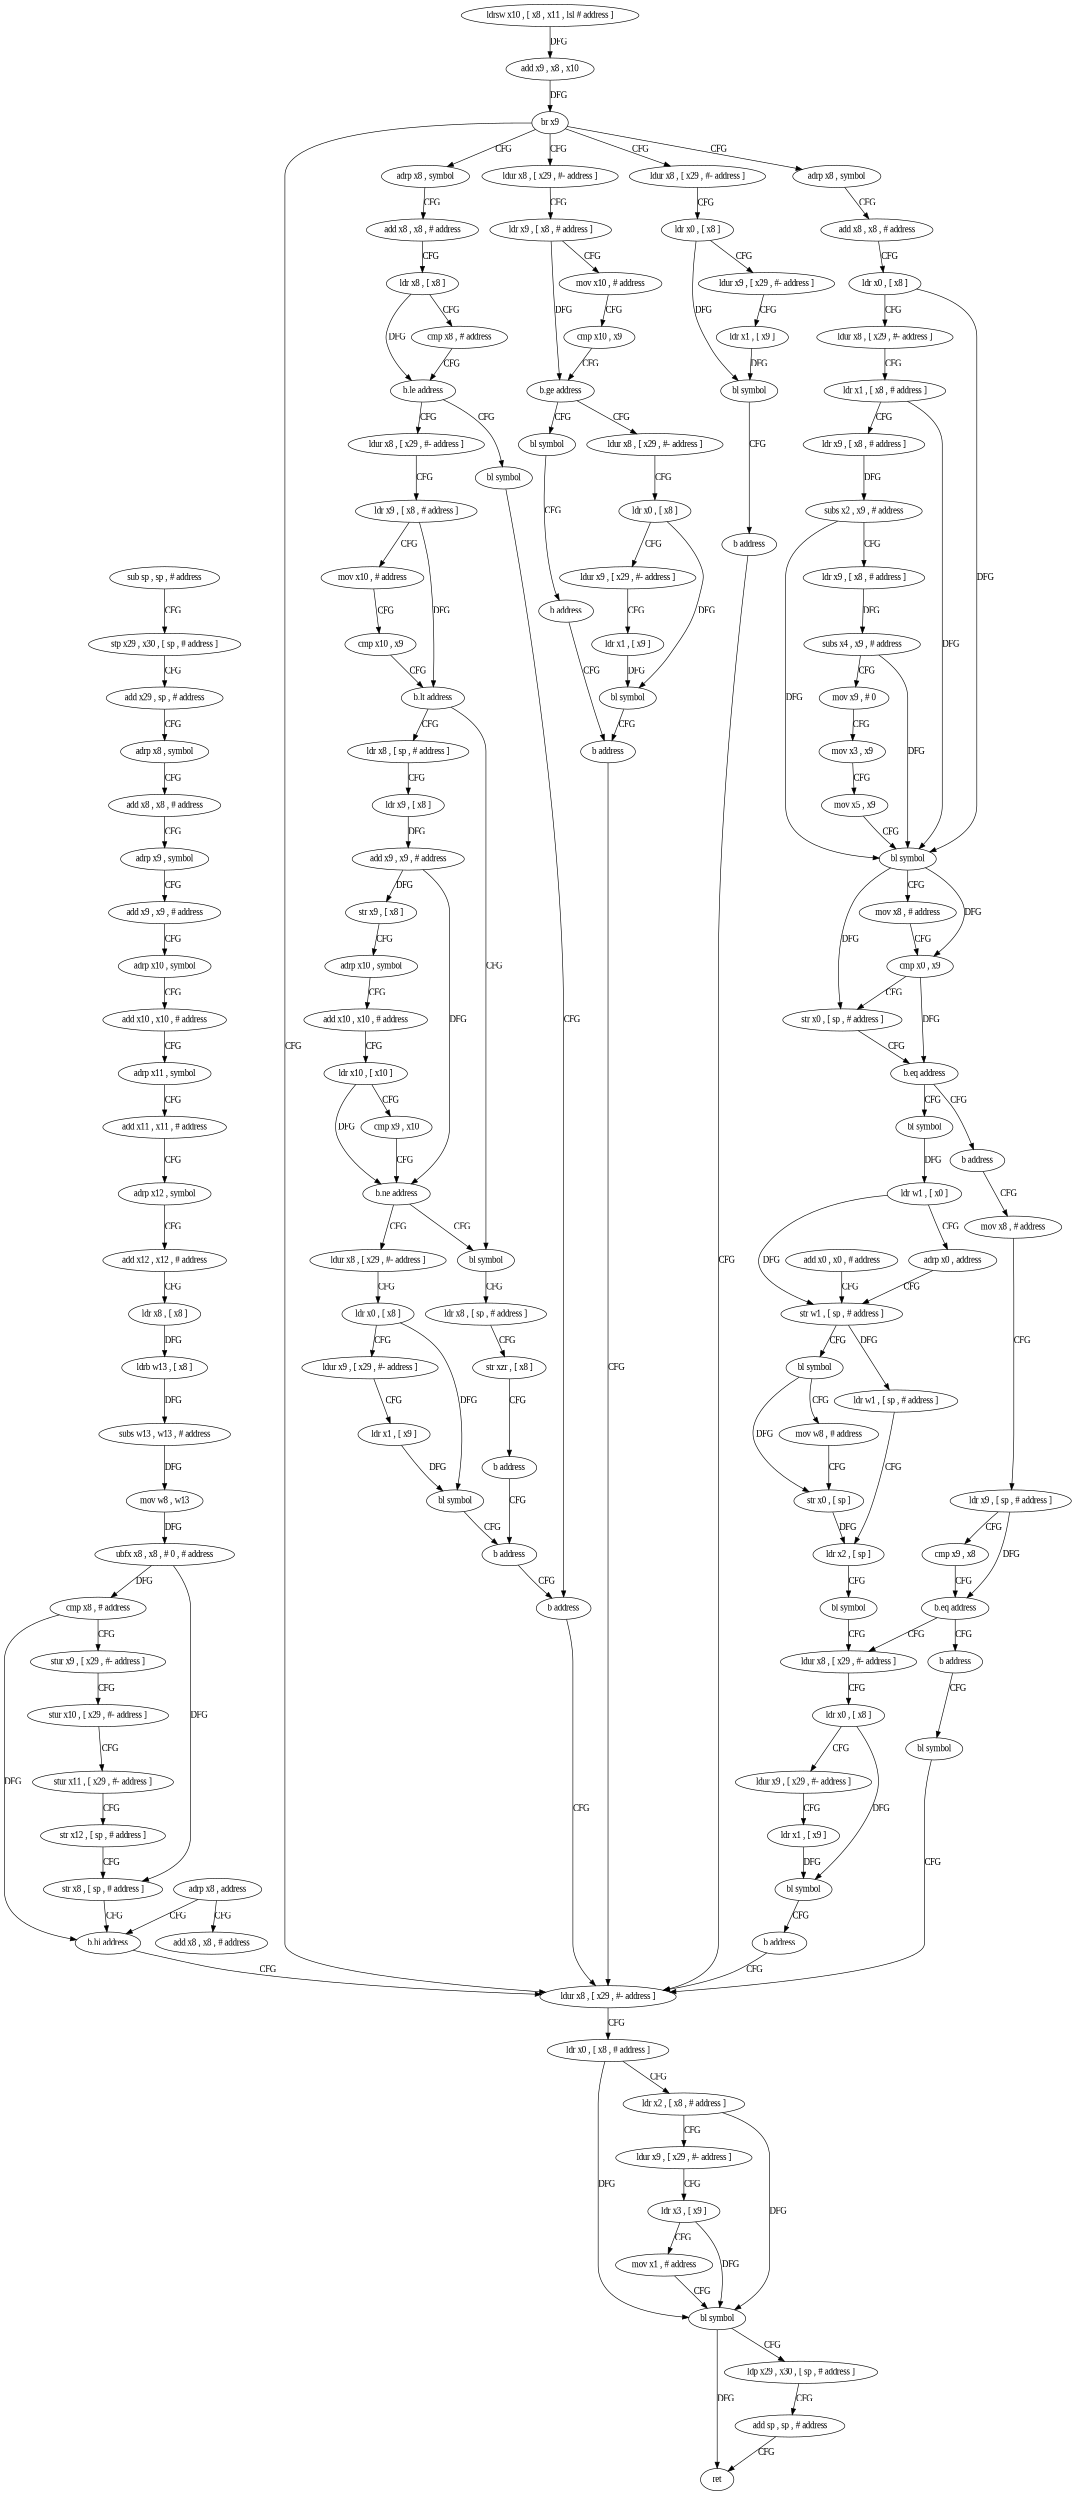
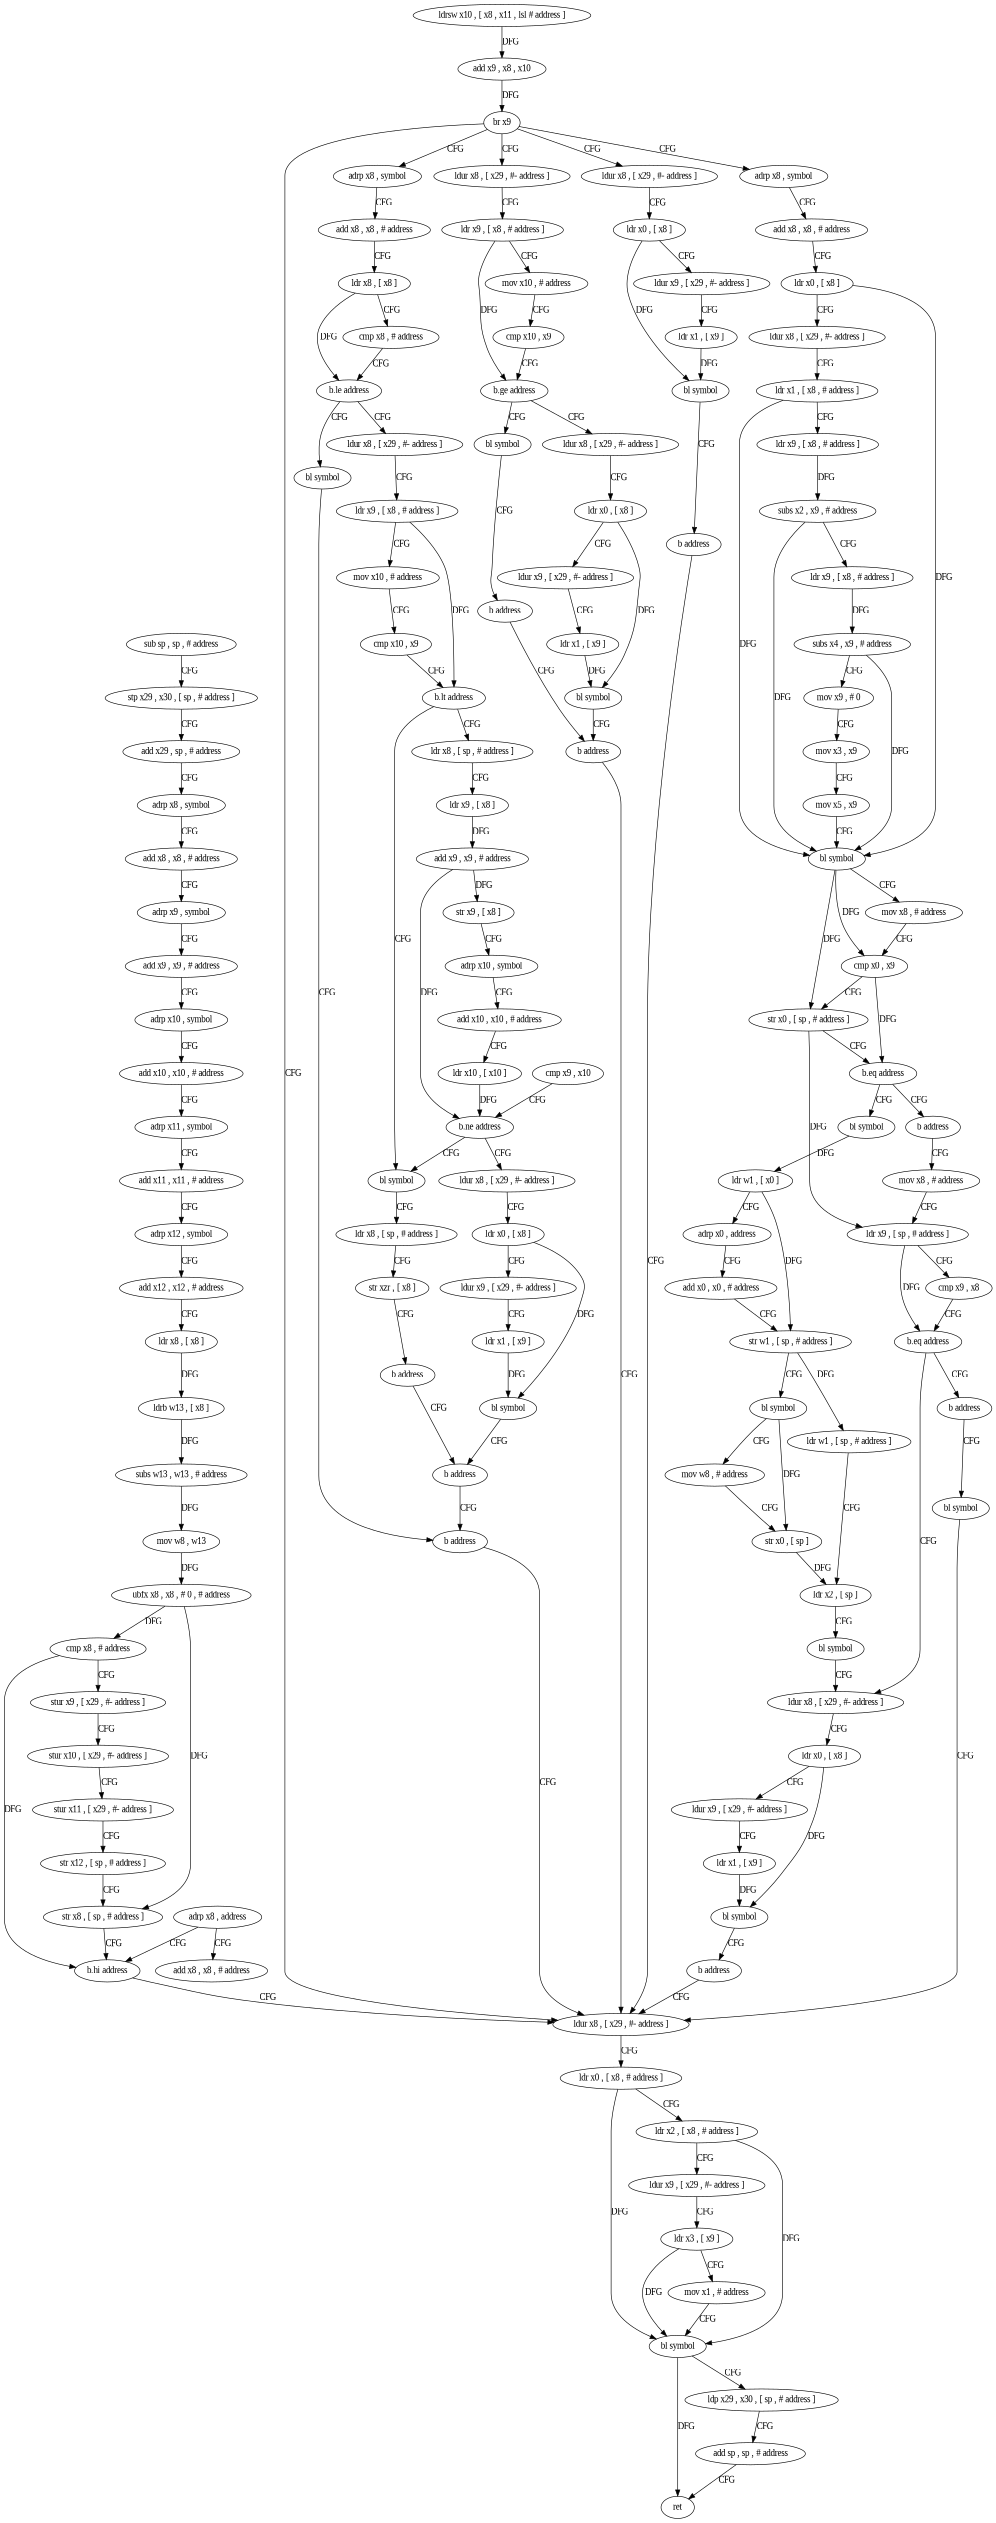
(380, 1098) -> none
none -> (810, 1141)
(901, 1286) -> (724, 1258)
